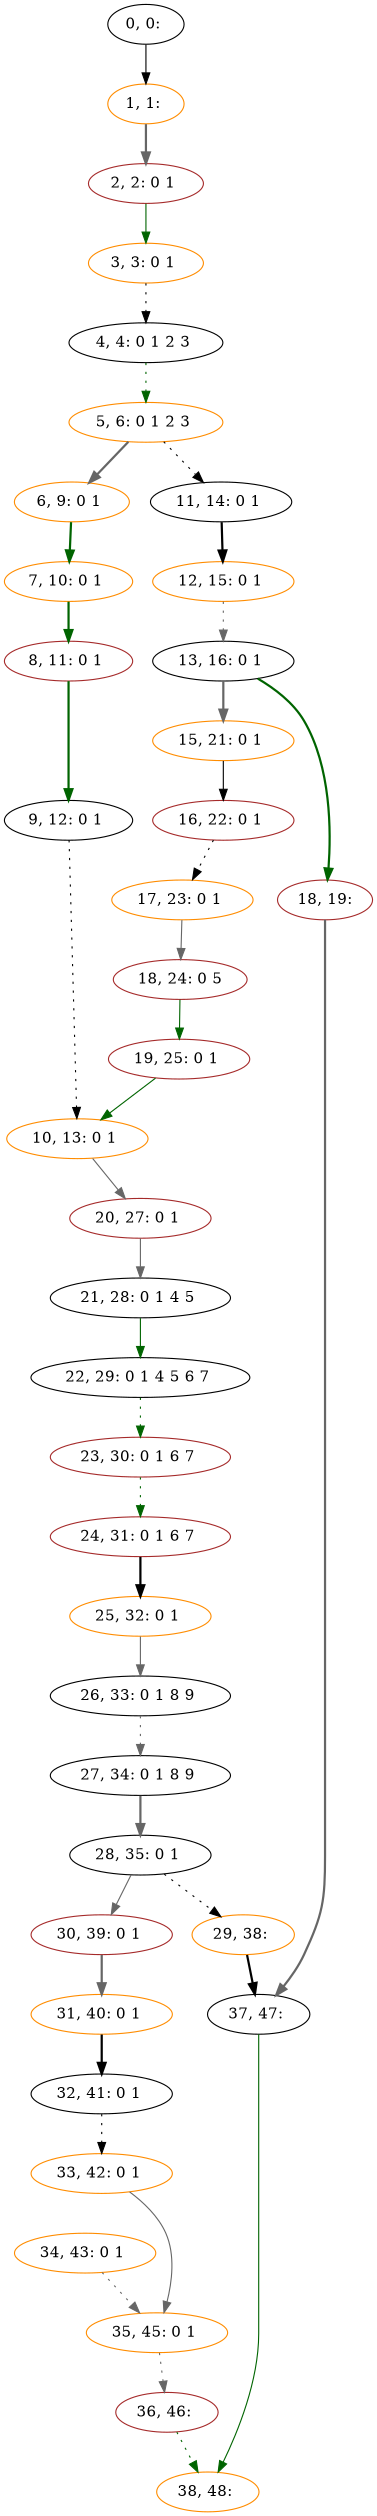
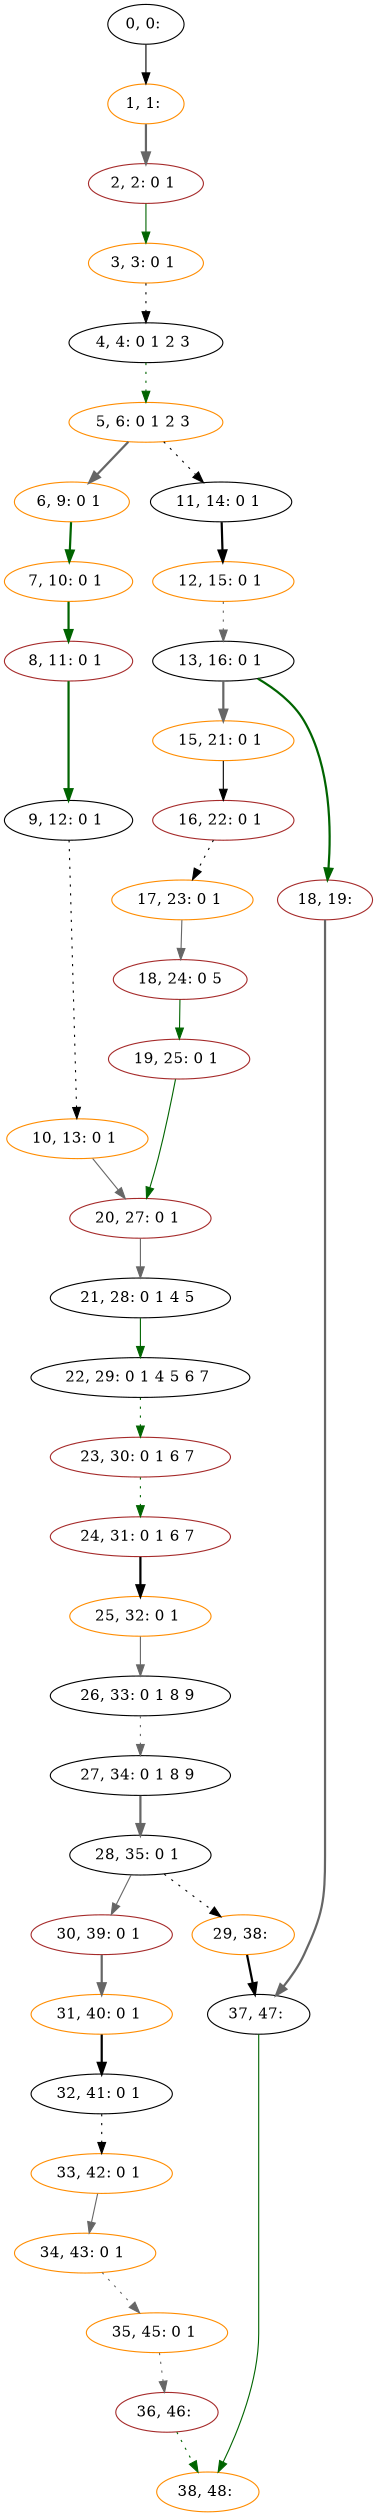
(133, 1096) -> (164, 1134)
(168, 2240) -> (95, 2208)
